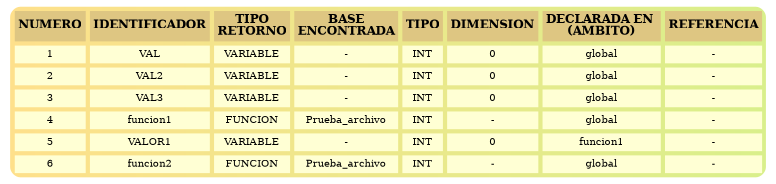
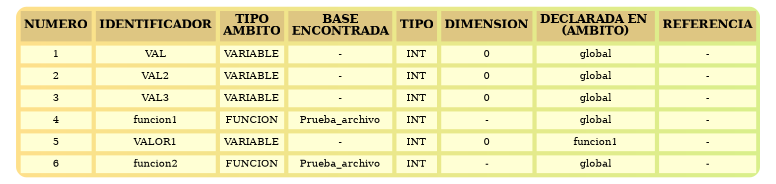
(252, 31) -> (252, 31)
